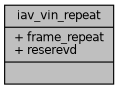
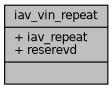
(59, 38) -> (51, 38)
